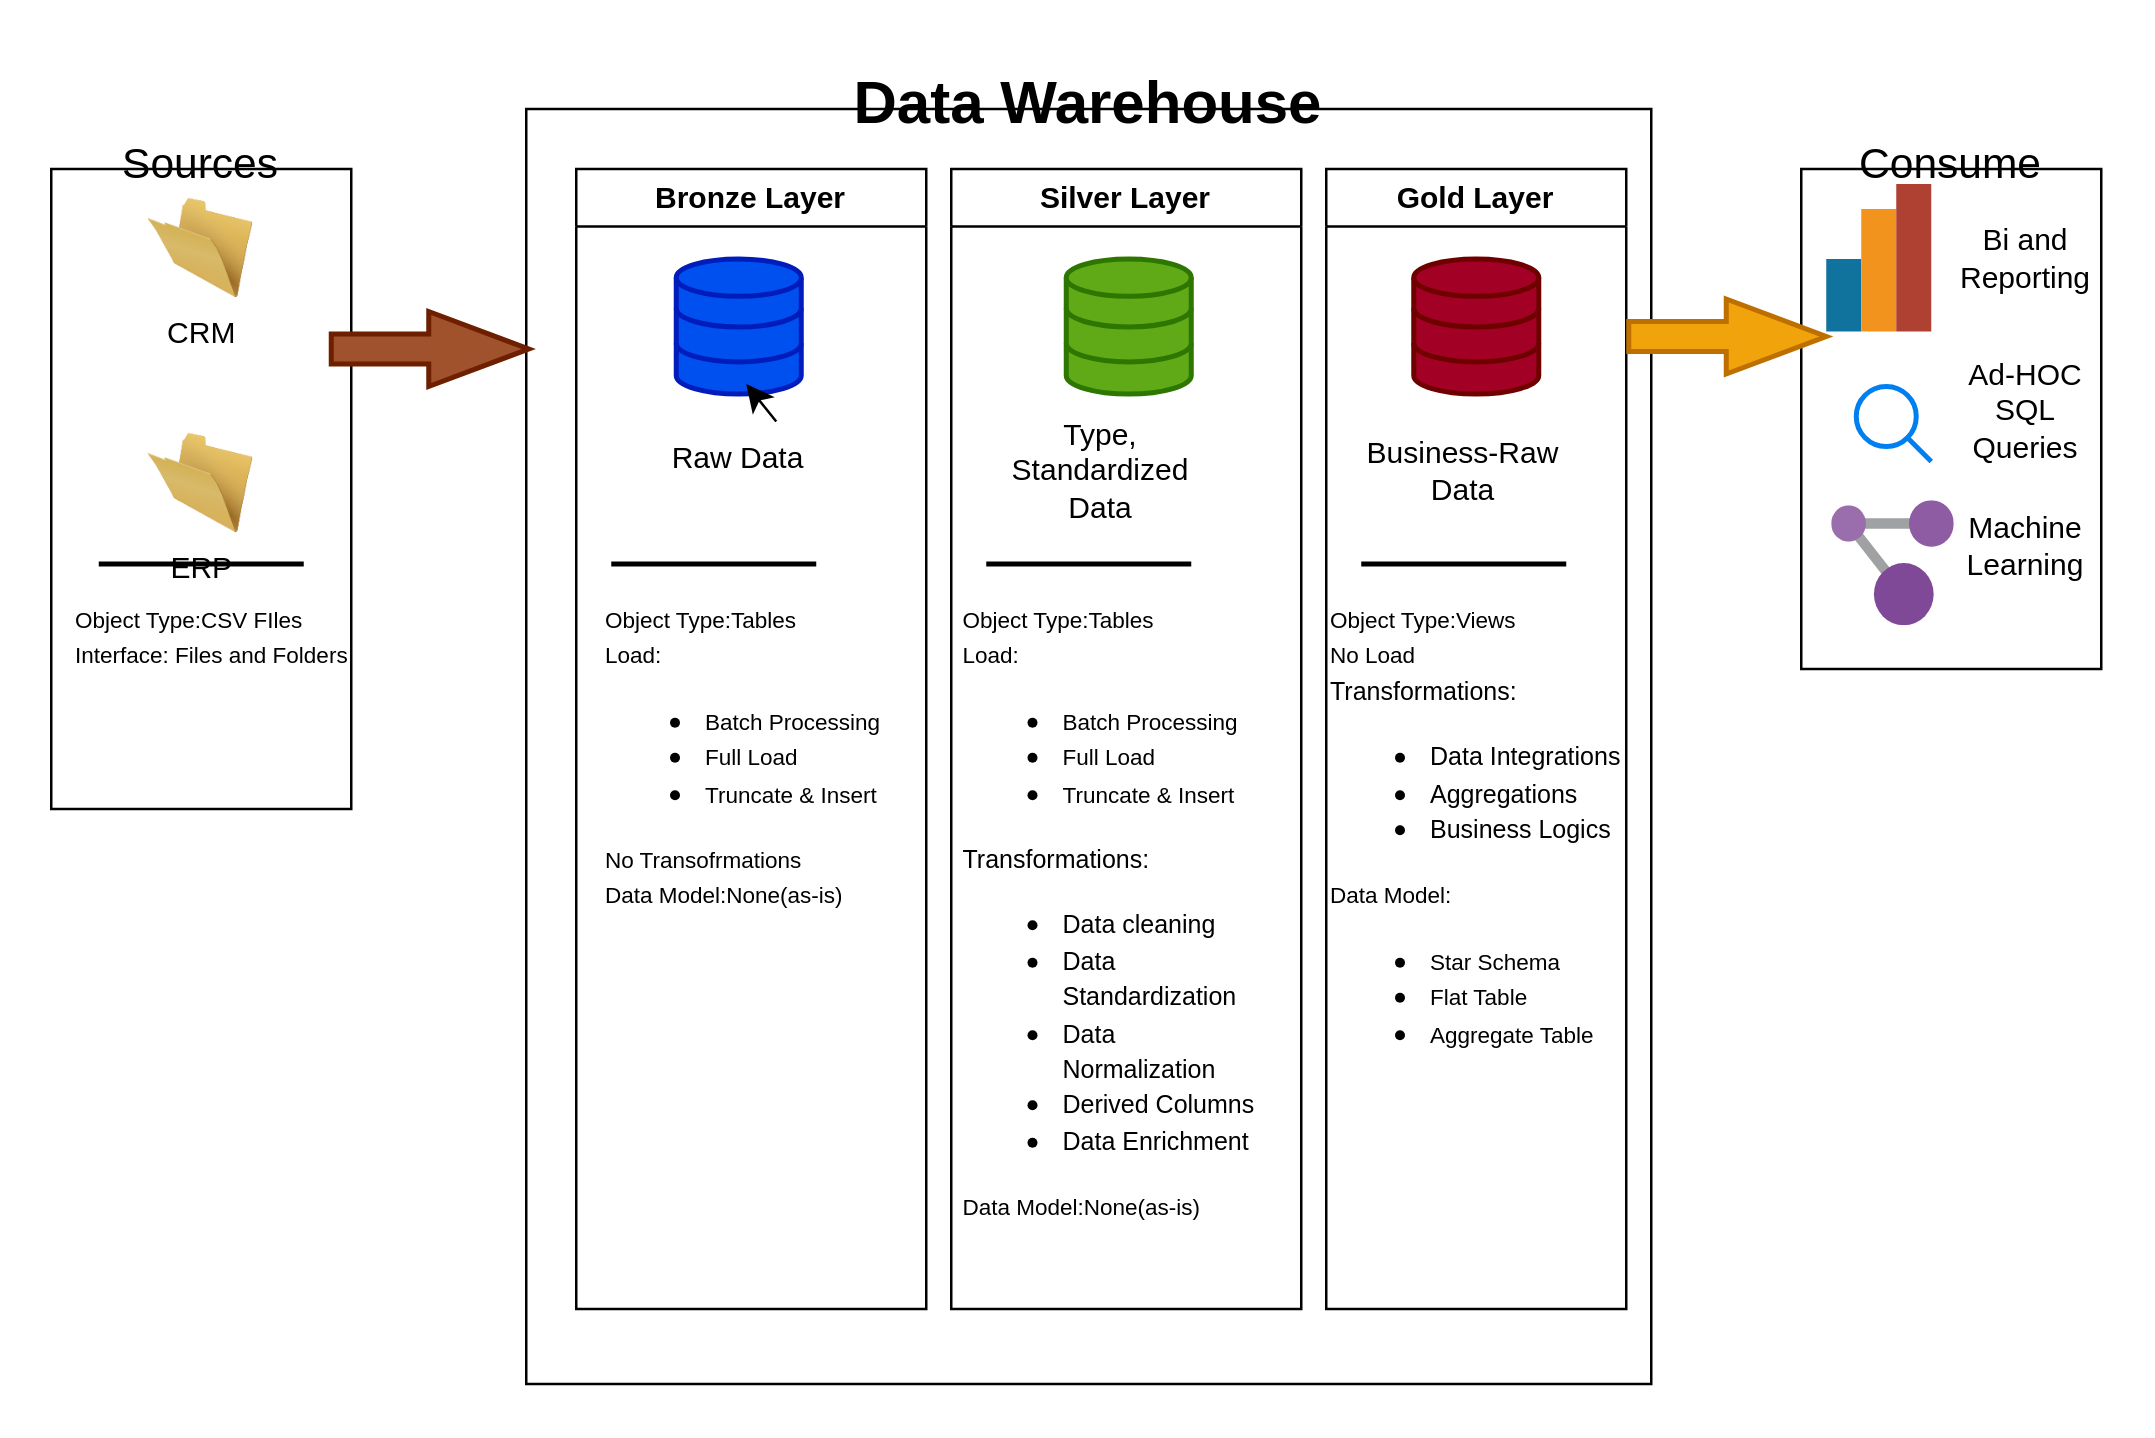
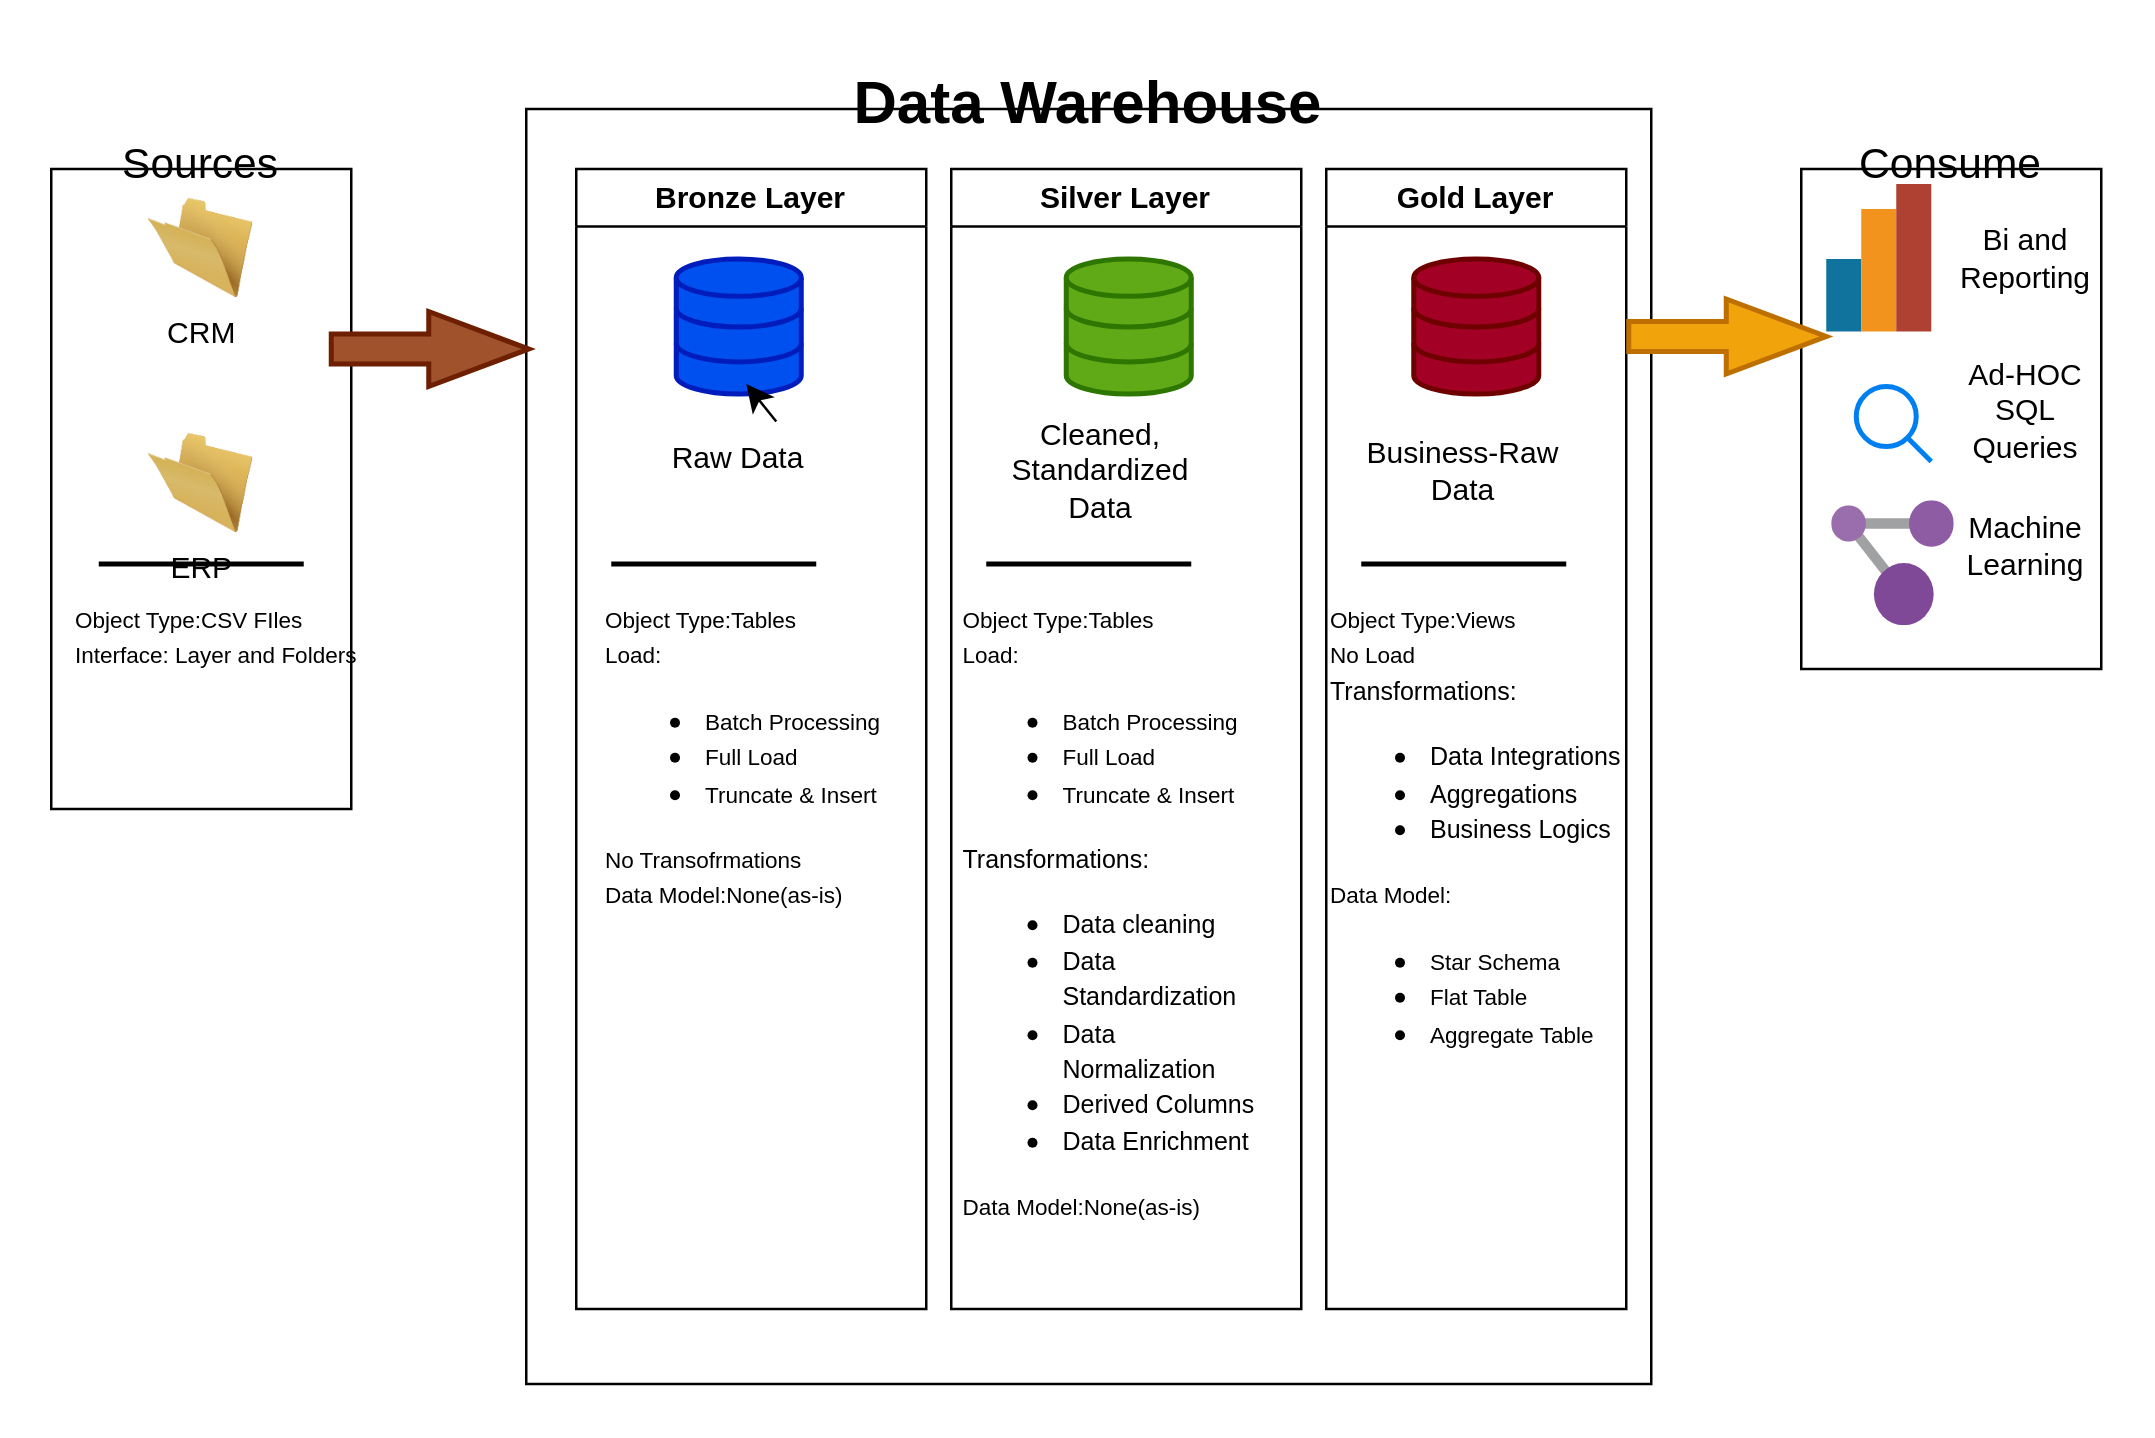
(1101, 471) -> (1101, 471)
(236, 673) -> (236, 673)
